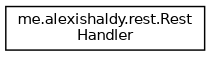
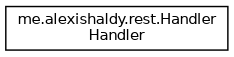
(105, 28) -> (117, 28)
